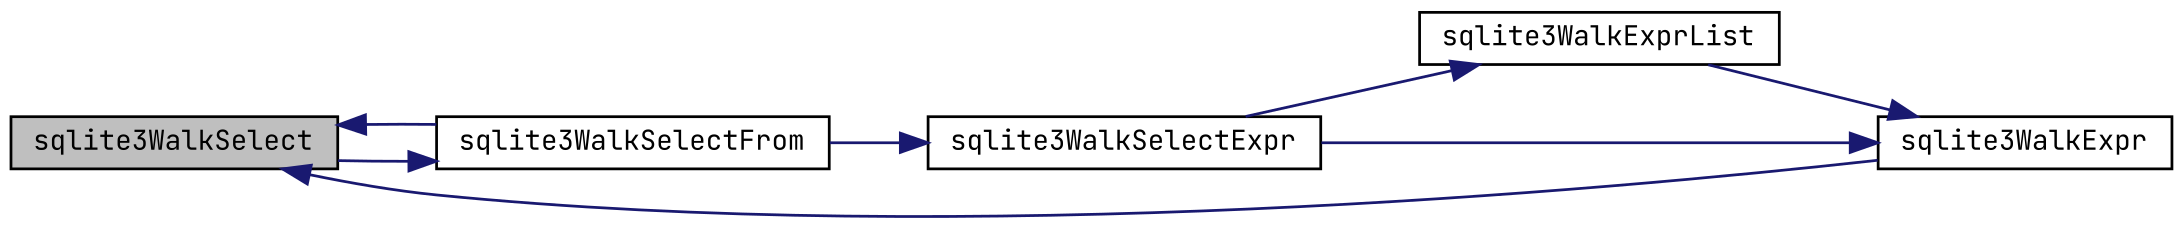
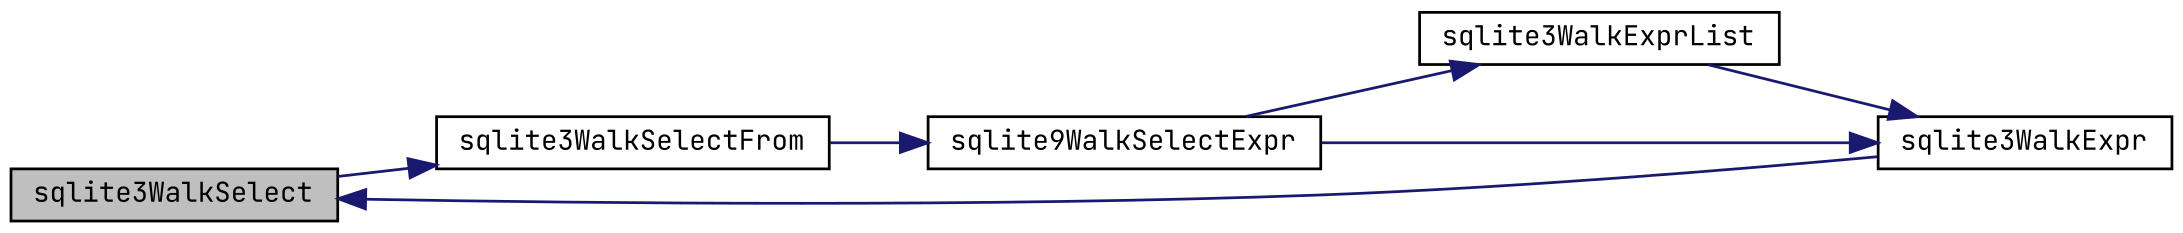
(401, 124) -> none
(1124, 143) -> (1124, 143)
